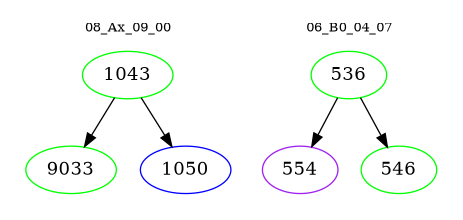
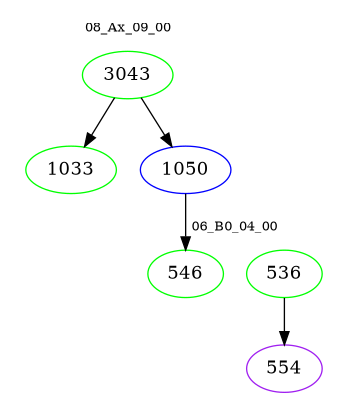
(350, 28) -> (235, 227)
(128, 75) -> (128, 75)
(371, 117) -> (186, 223)
(71, 170) -> (71, 170)
